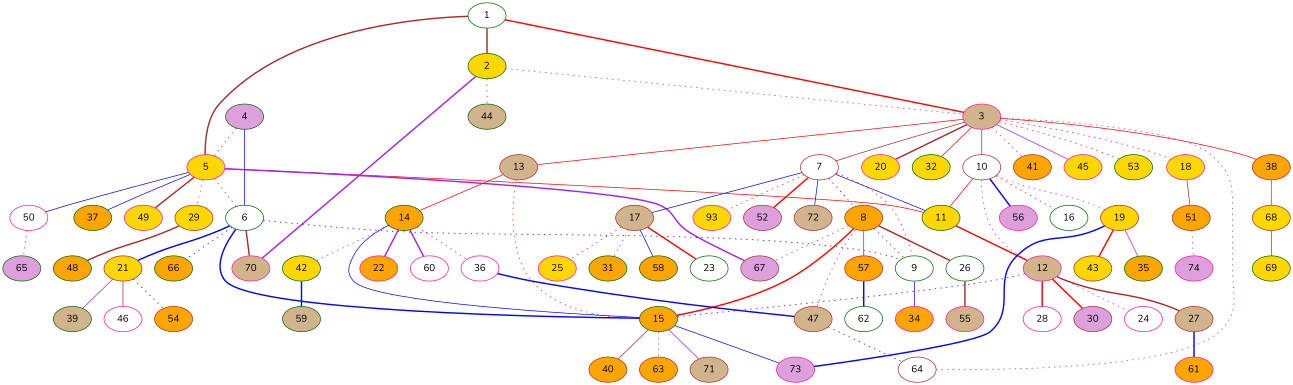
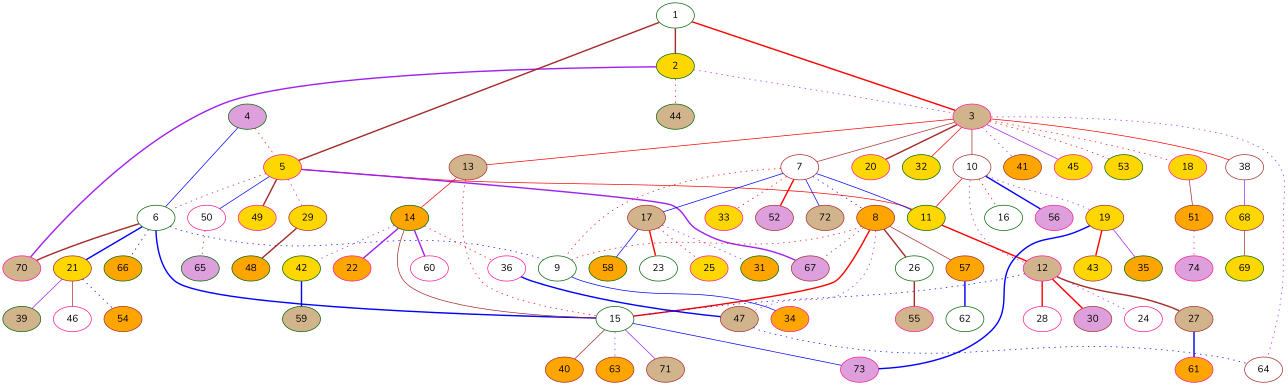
(1271, 167) -> (1245, 167)
(93, 218) -> none
(712, 218) -> (724, 218)
(458, 304) -> (471, 306)
(659, 319) -> (615, 319)
